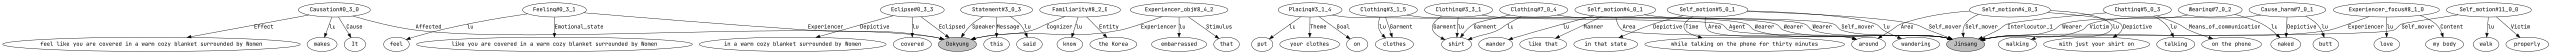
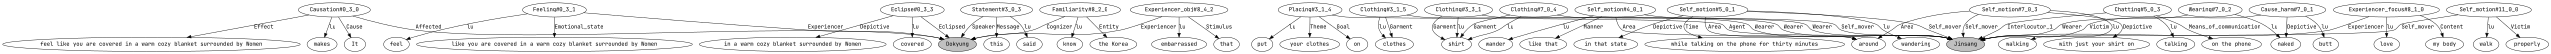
(2010, 10) -> (2010, 10)
